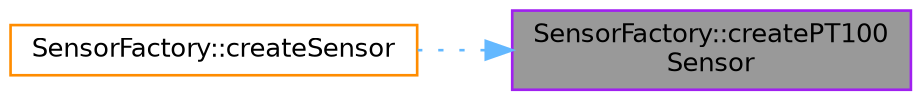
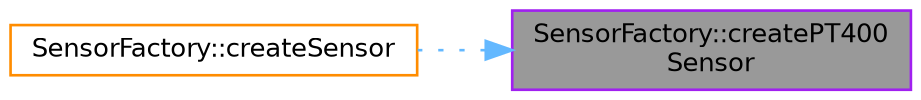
(712, 50) -> (712, 50)
